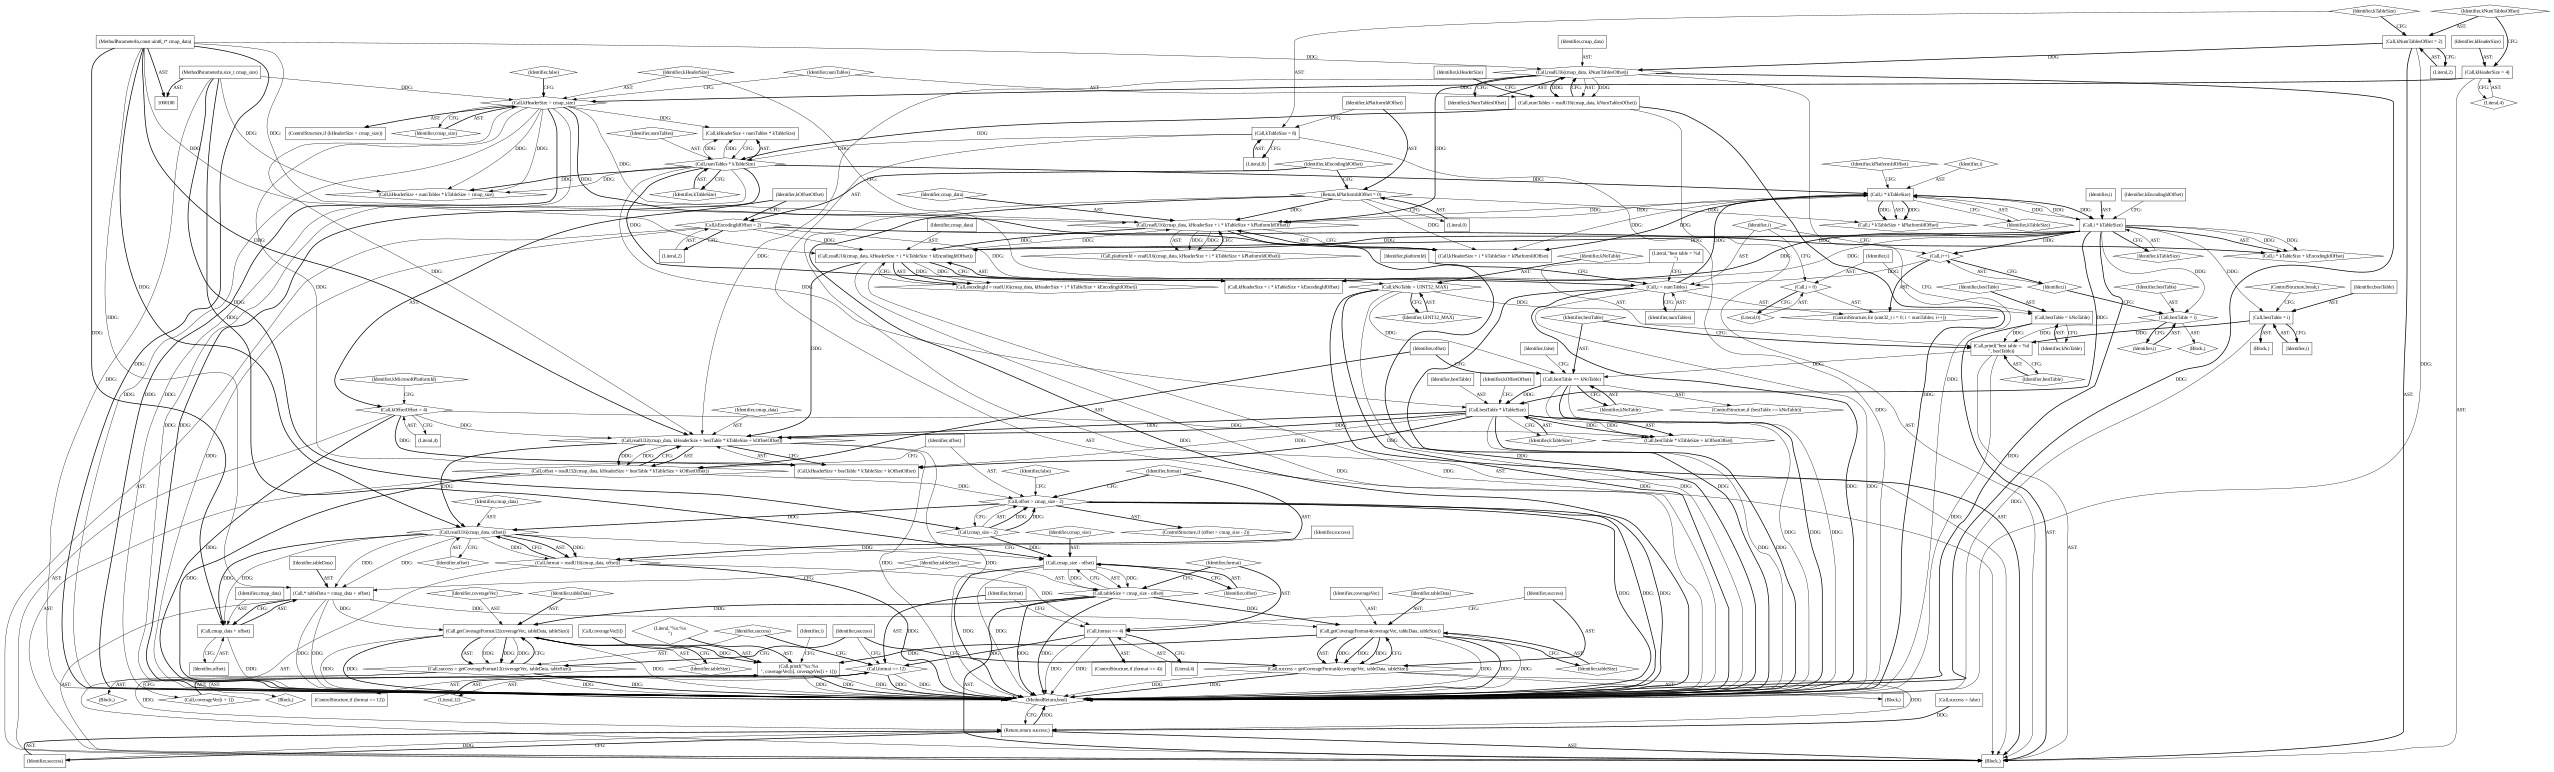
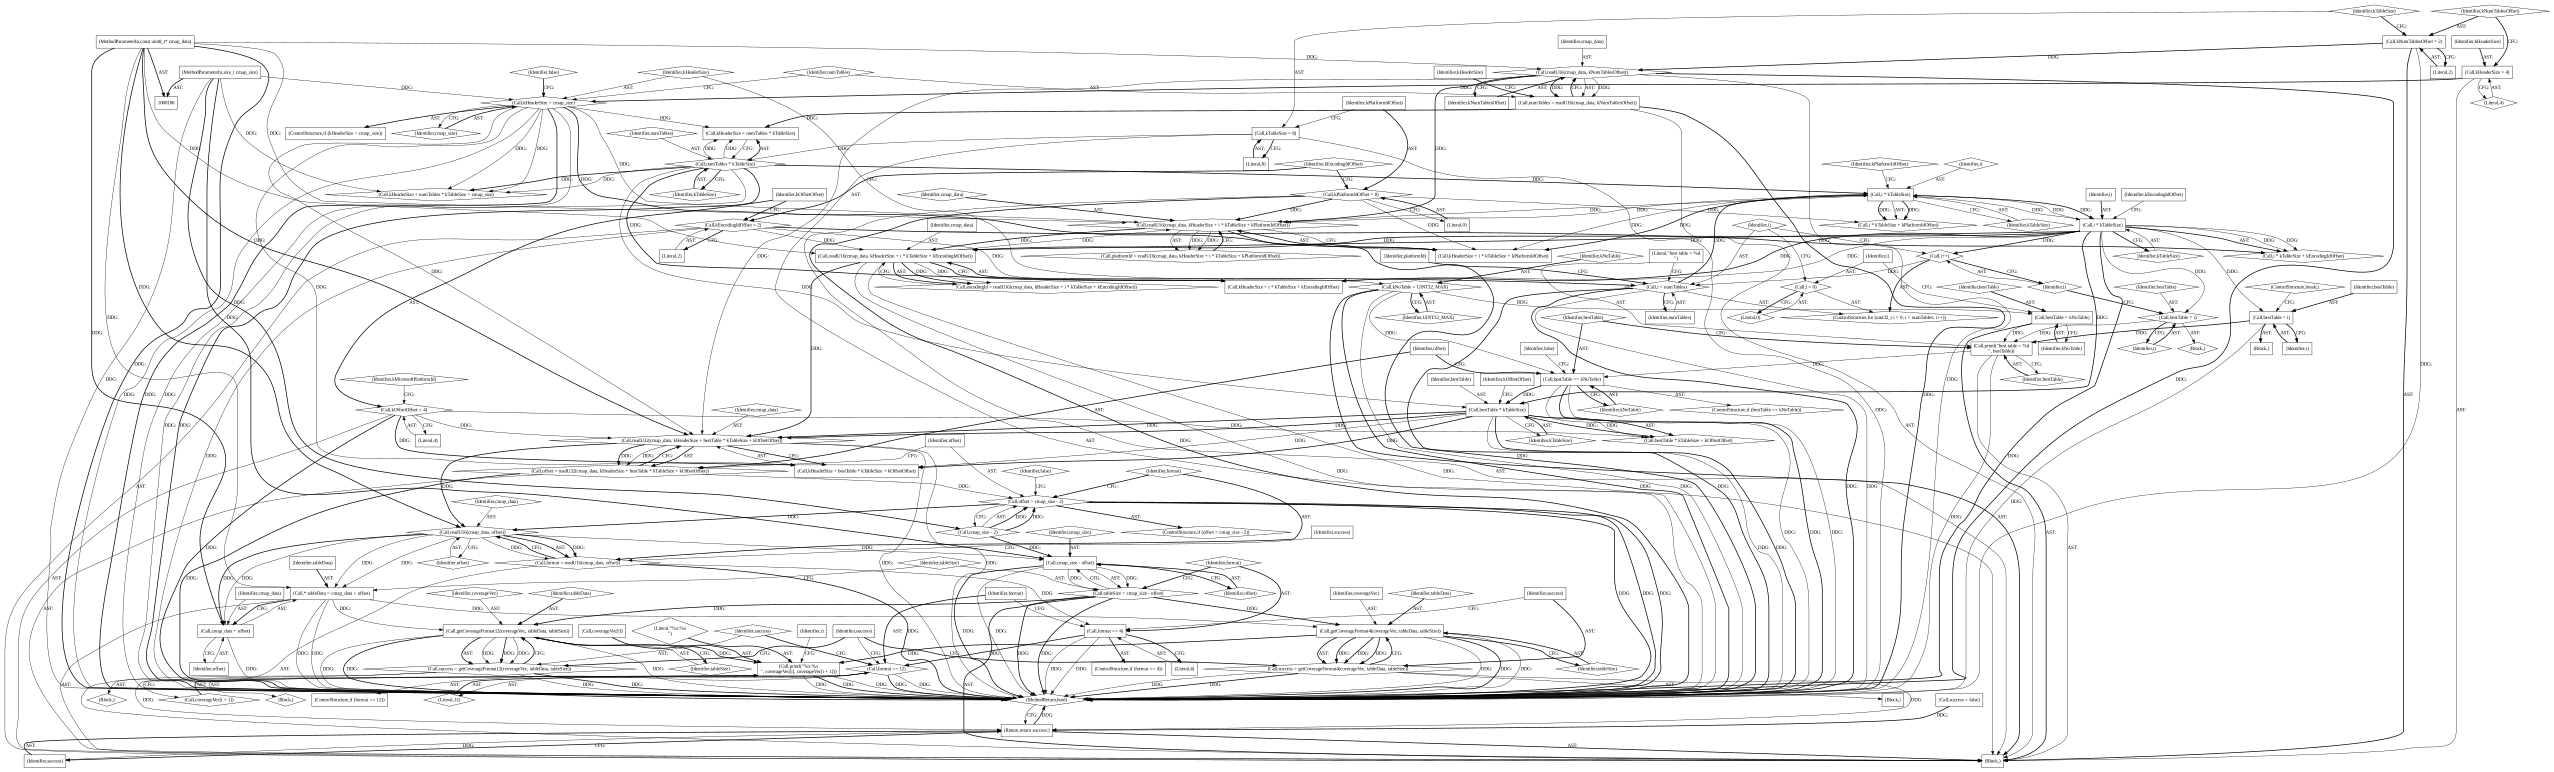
(1129, 121) -> (1141, 111)
(1351, 195) -> (1351, 195)
(267, 613) -> (267, 613)
